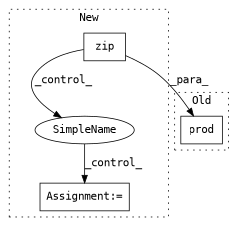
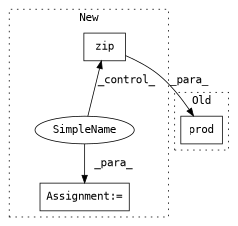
(37, 72) -> (94, 92)
(113, 164) -> (113, 164)
